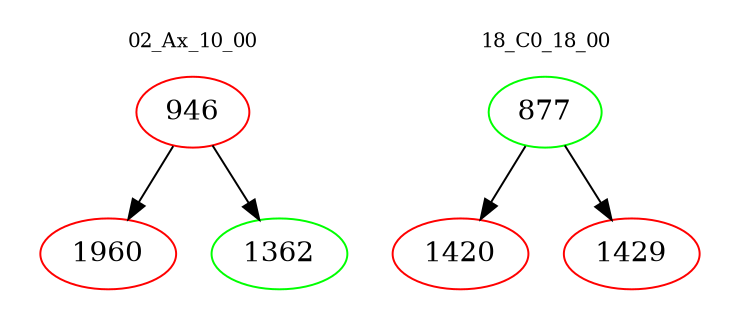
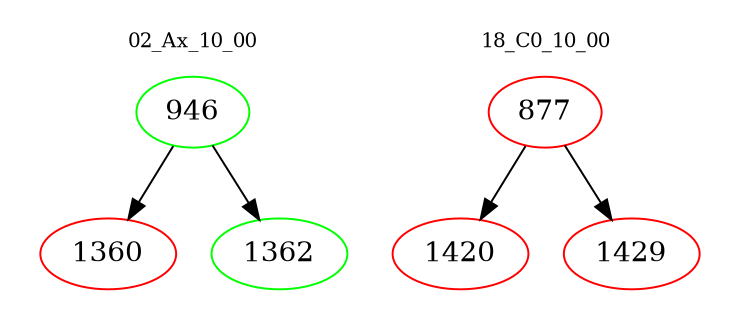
(546, 42) -> (546, 42)
(193, 112) -> (193, 112)
(545, 112) -> (545, 112)
(108, 254) -> (108, 254)
